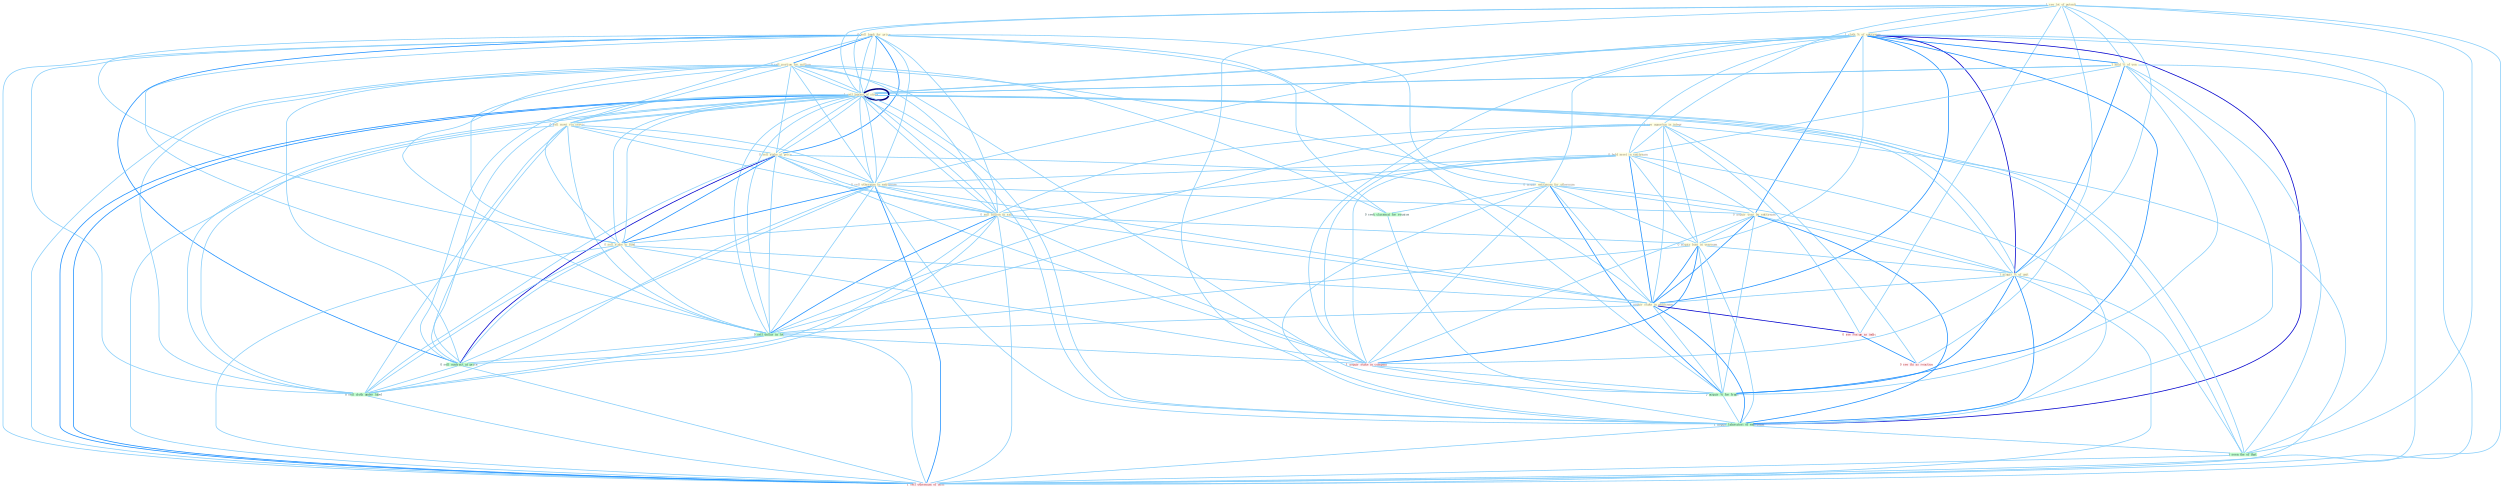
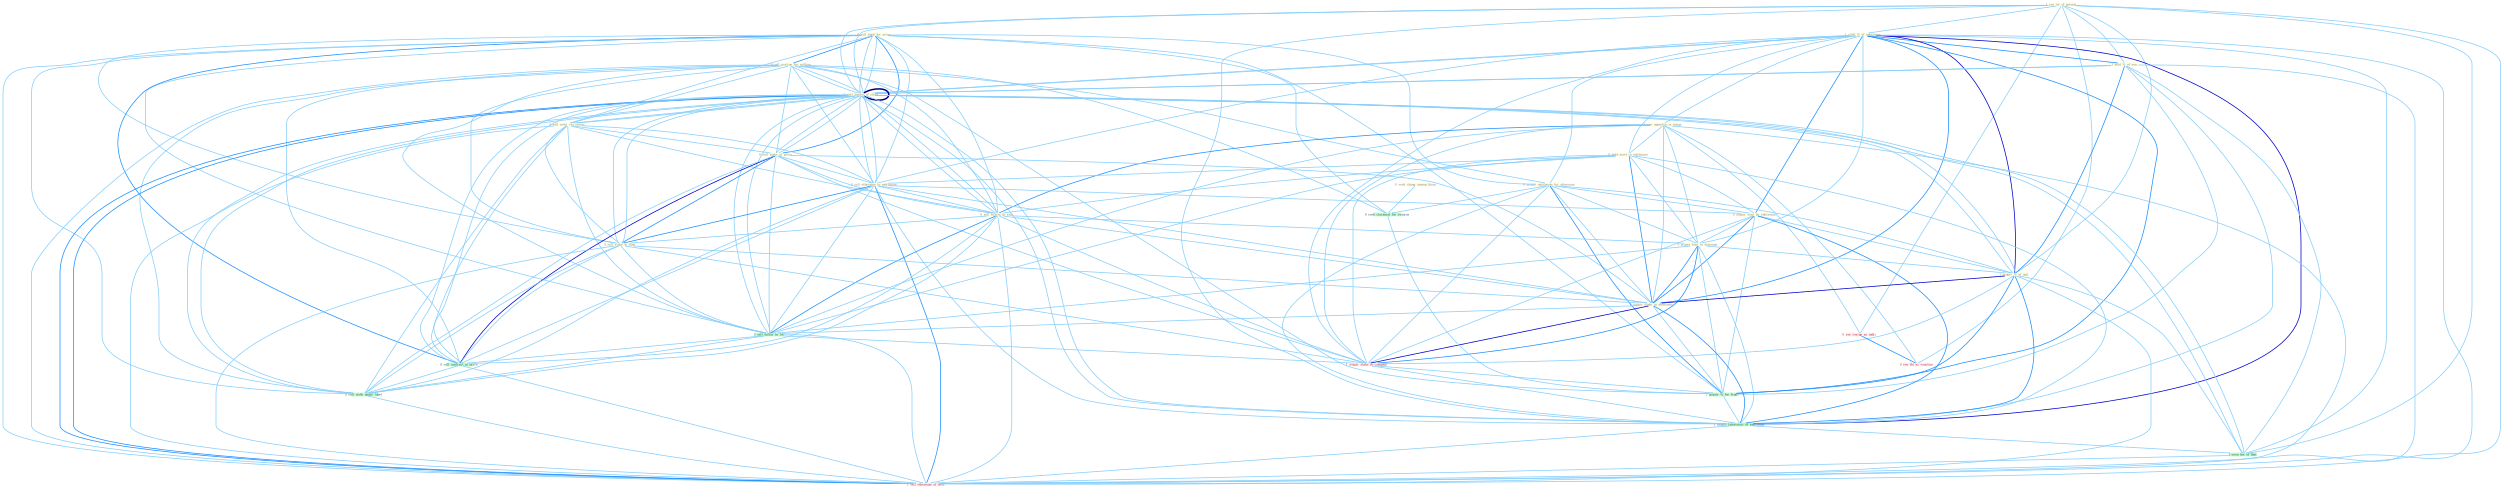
(1856, 30) -> (1769, 67)
(1877, 109) -> none
(1336, 138) -> (1336, 138)
none -> (1416, 185)
(1842, 289) -> (1842, 289)
(1756, 319) -> (1510, 335)
